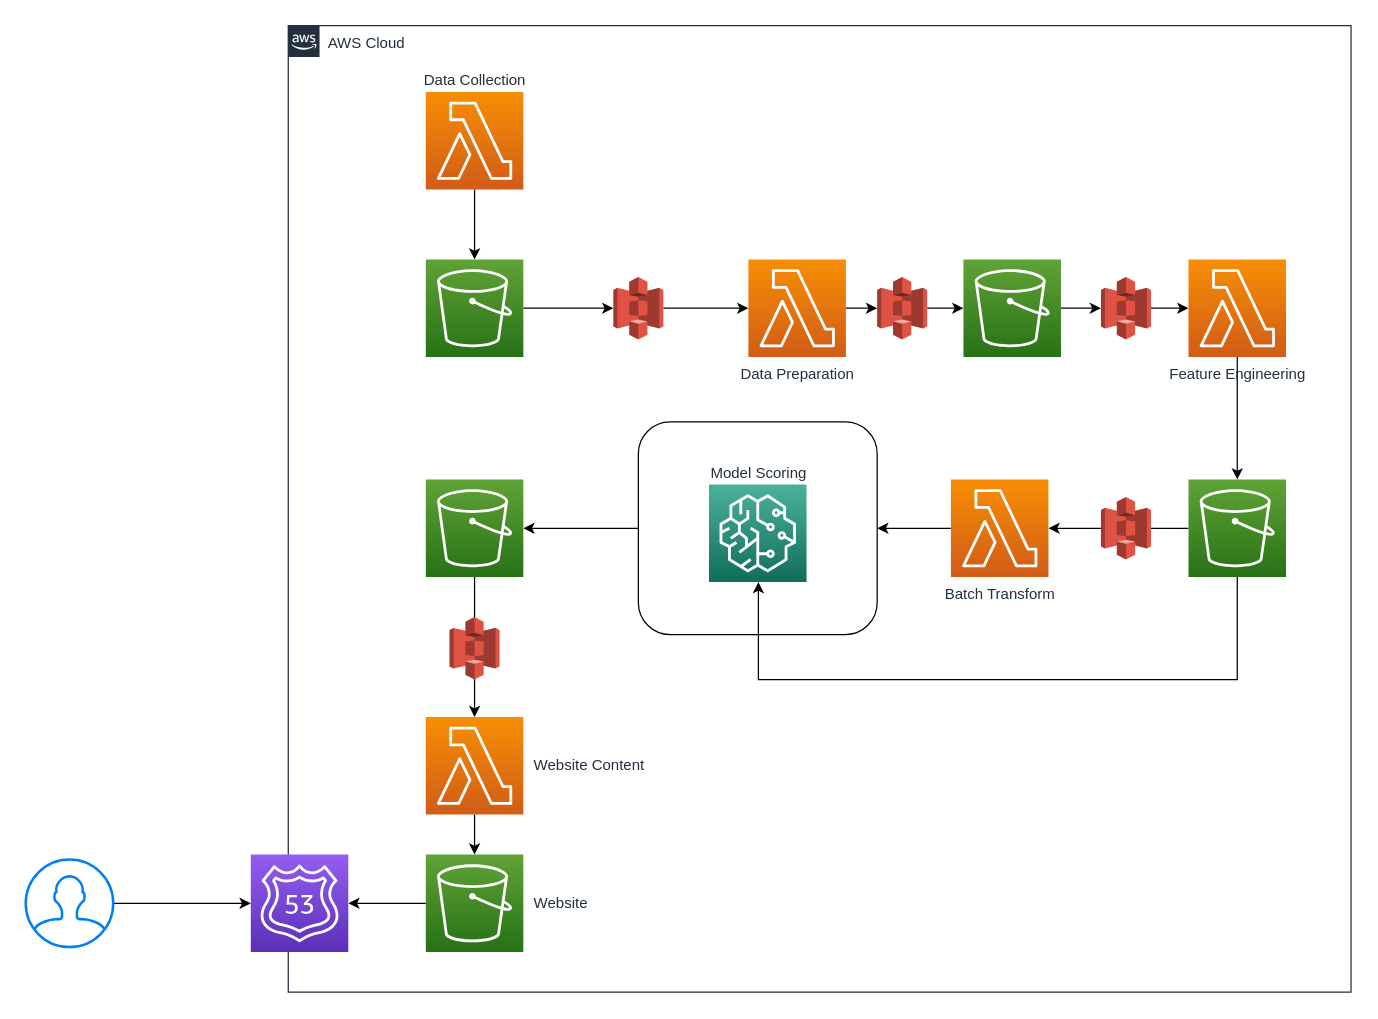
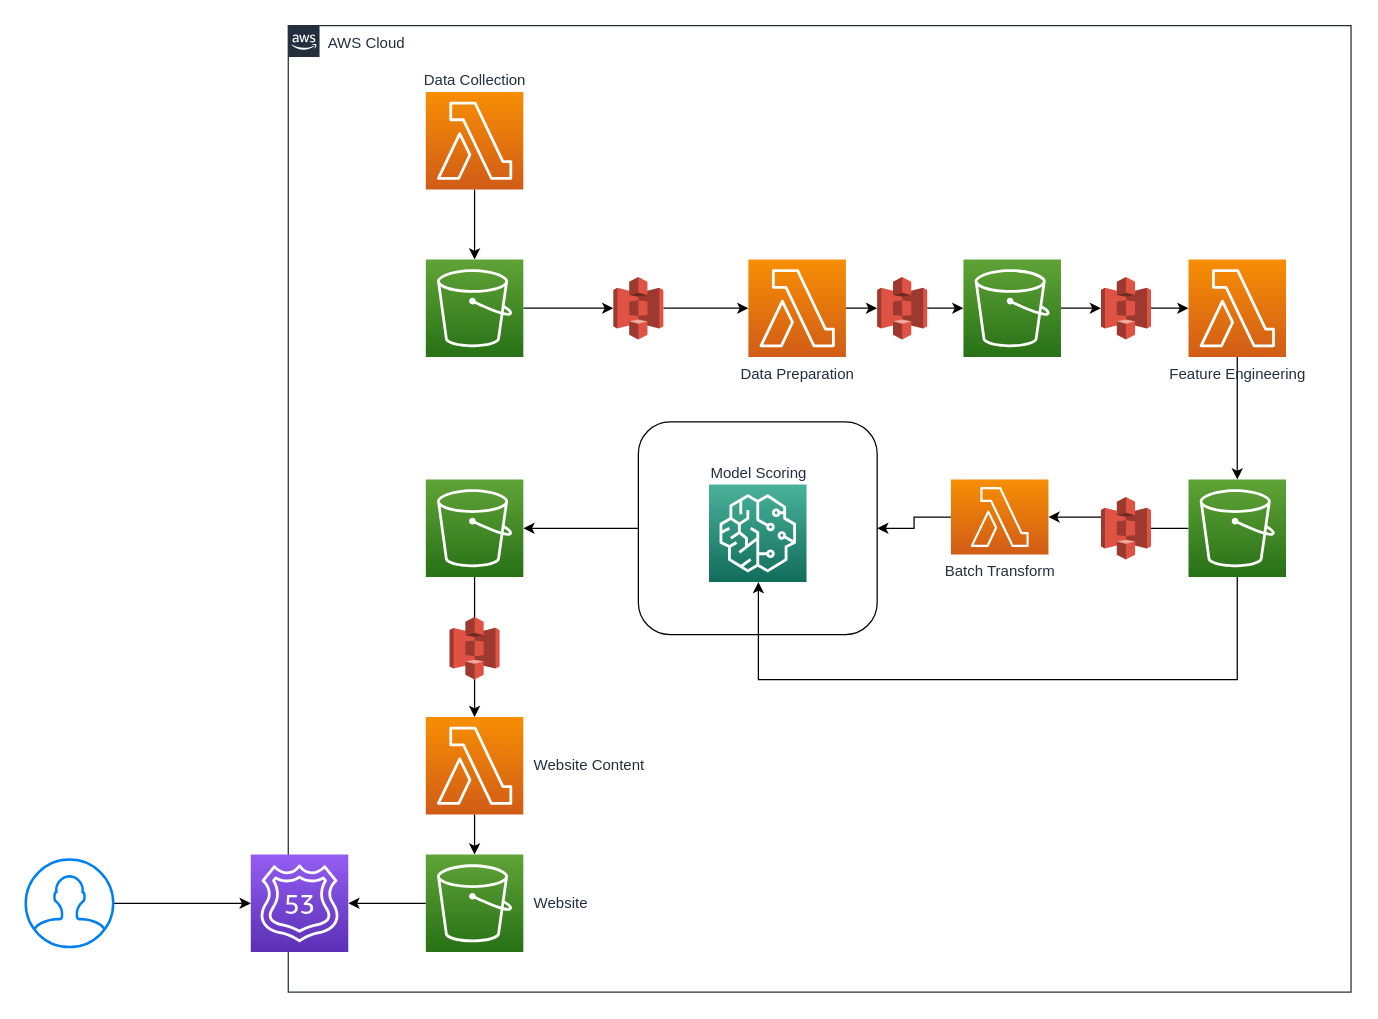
(999, 528) -> (999, 517)
